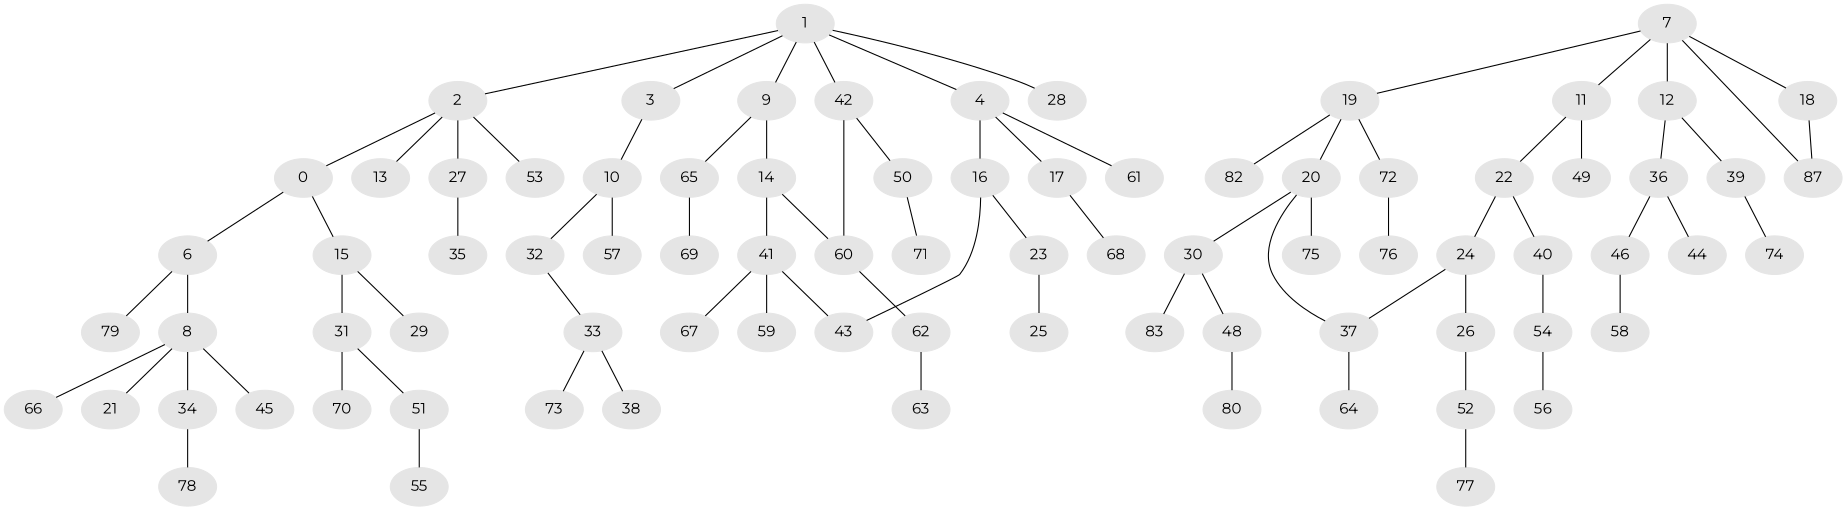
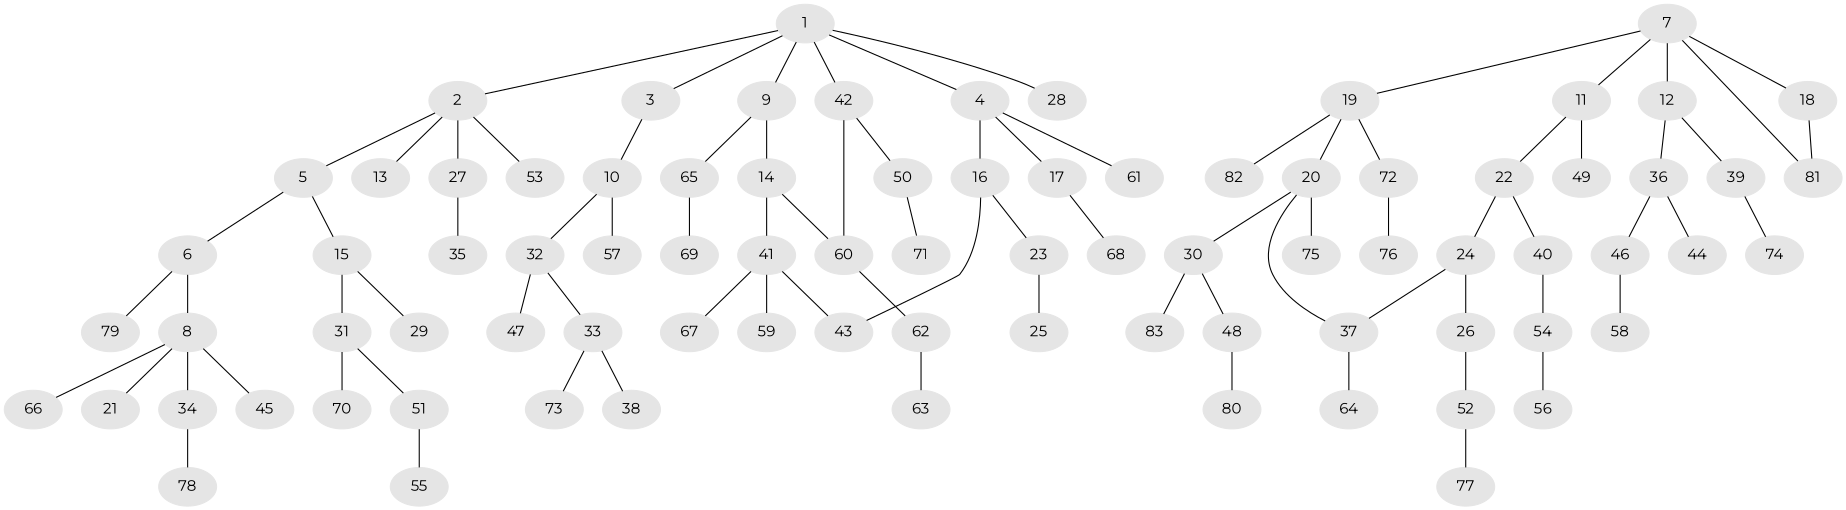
(303, 178) -> (303, 178)
(1813, 178) -> (1813, 178)
none -> (516, 332)
